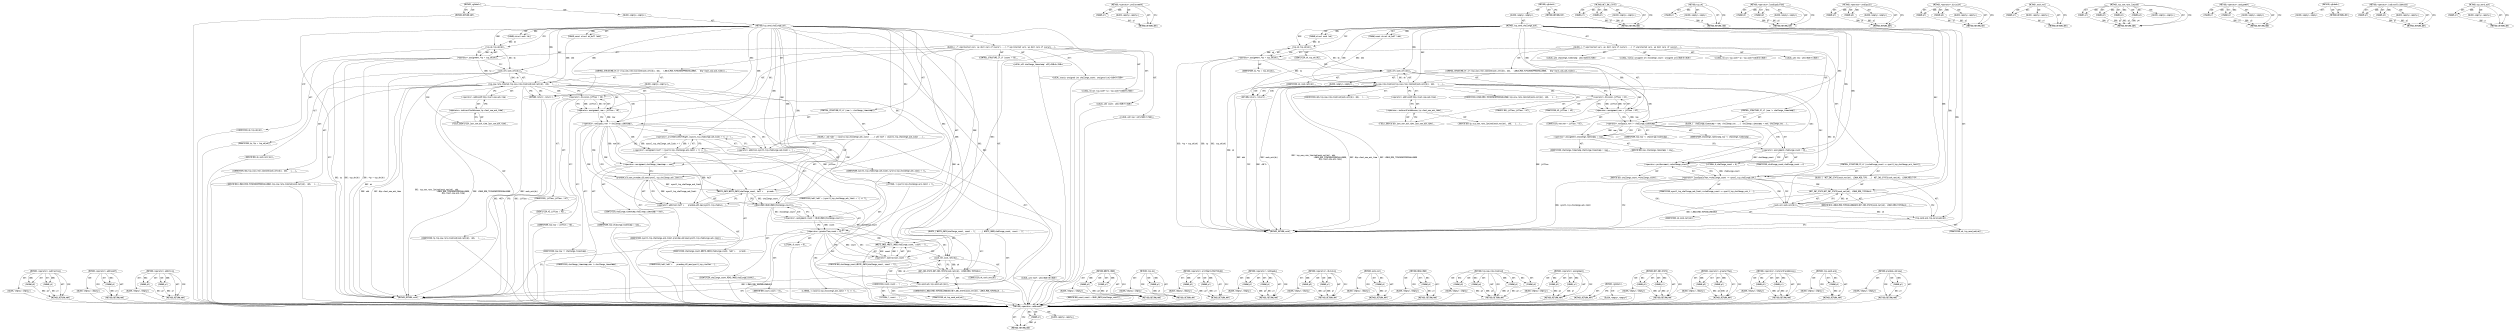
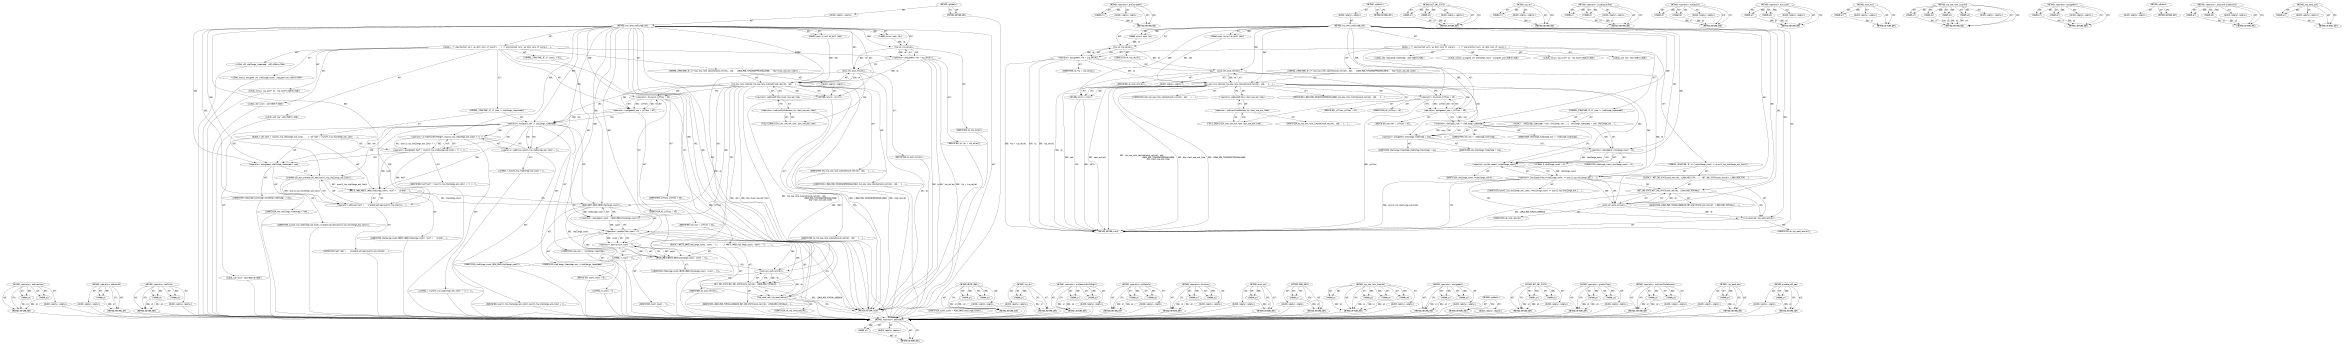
(829, 165) -> (531, 157)
(865, 237) -> (618, 249)
(881, 291) -> (621, 251)
